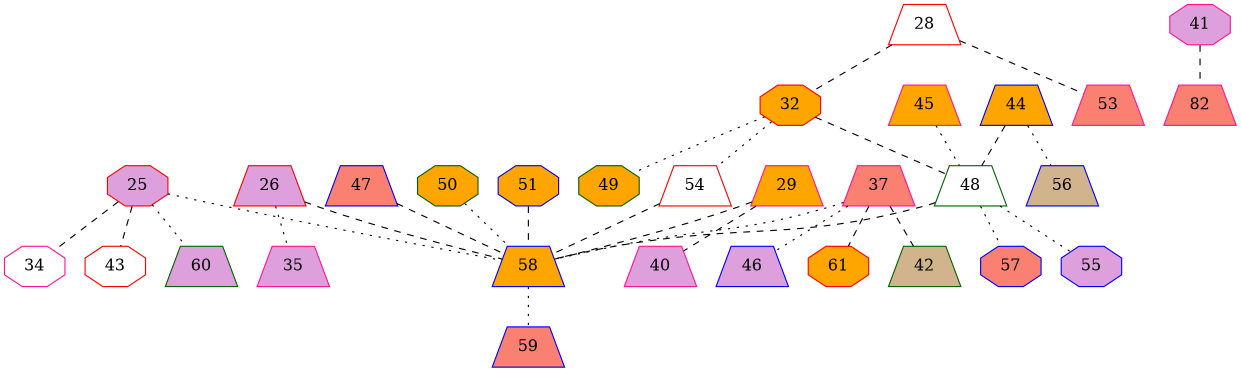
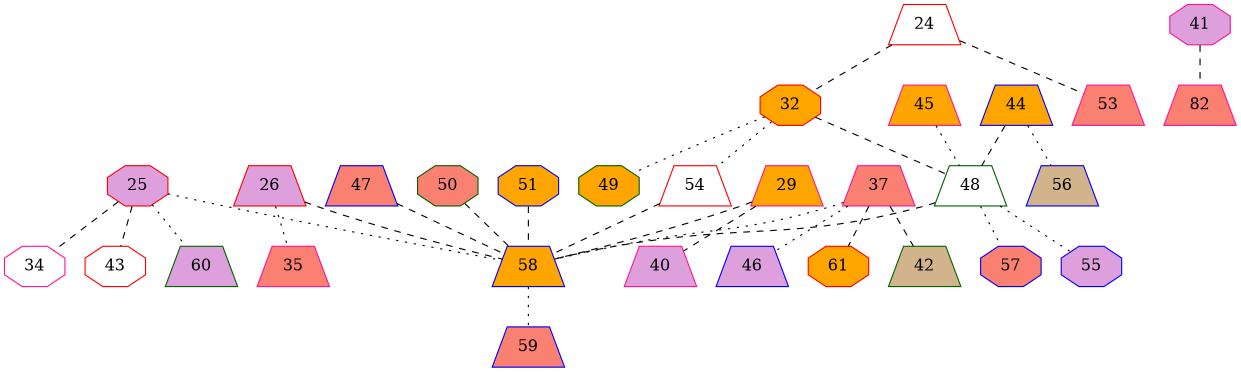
(925, 25) -> (925, 25)
(448, 186) -> (448, 186)
(487, 225) -> (487, 225)
(293, 266) -> (293, 266)
